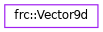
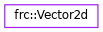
(51, 16) -> (51, 16)
